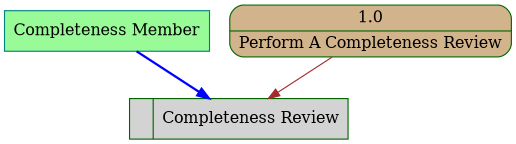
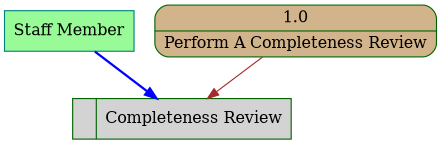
(107, 31) -> (69, 31)
